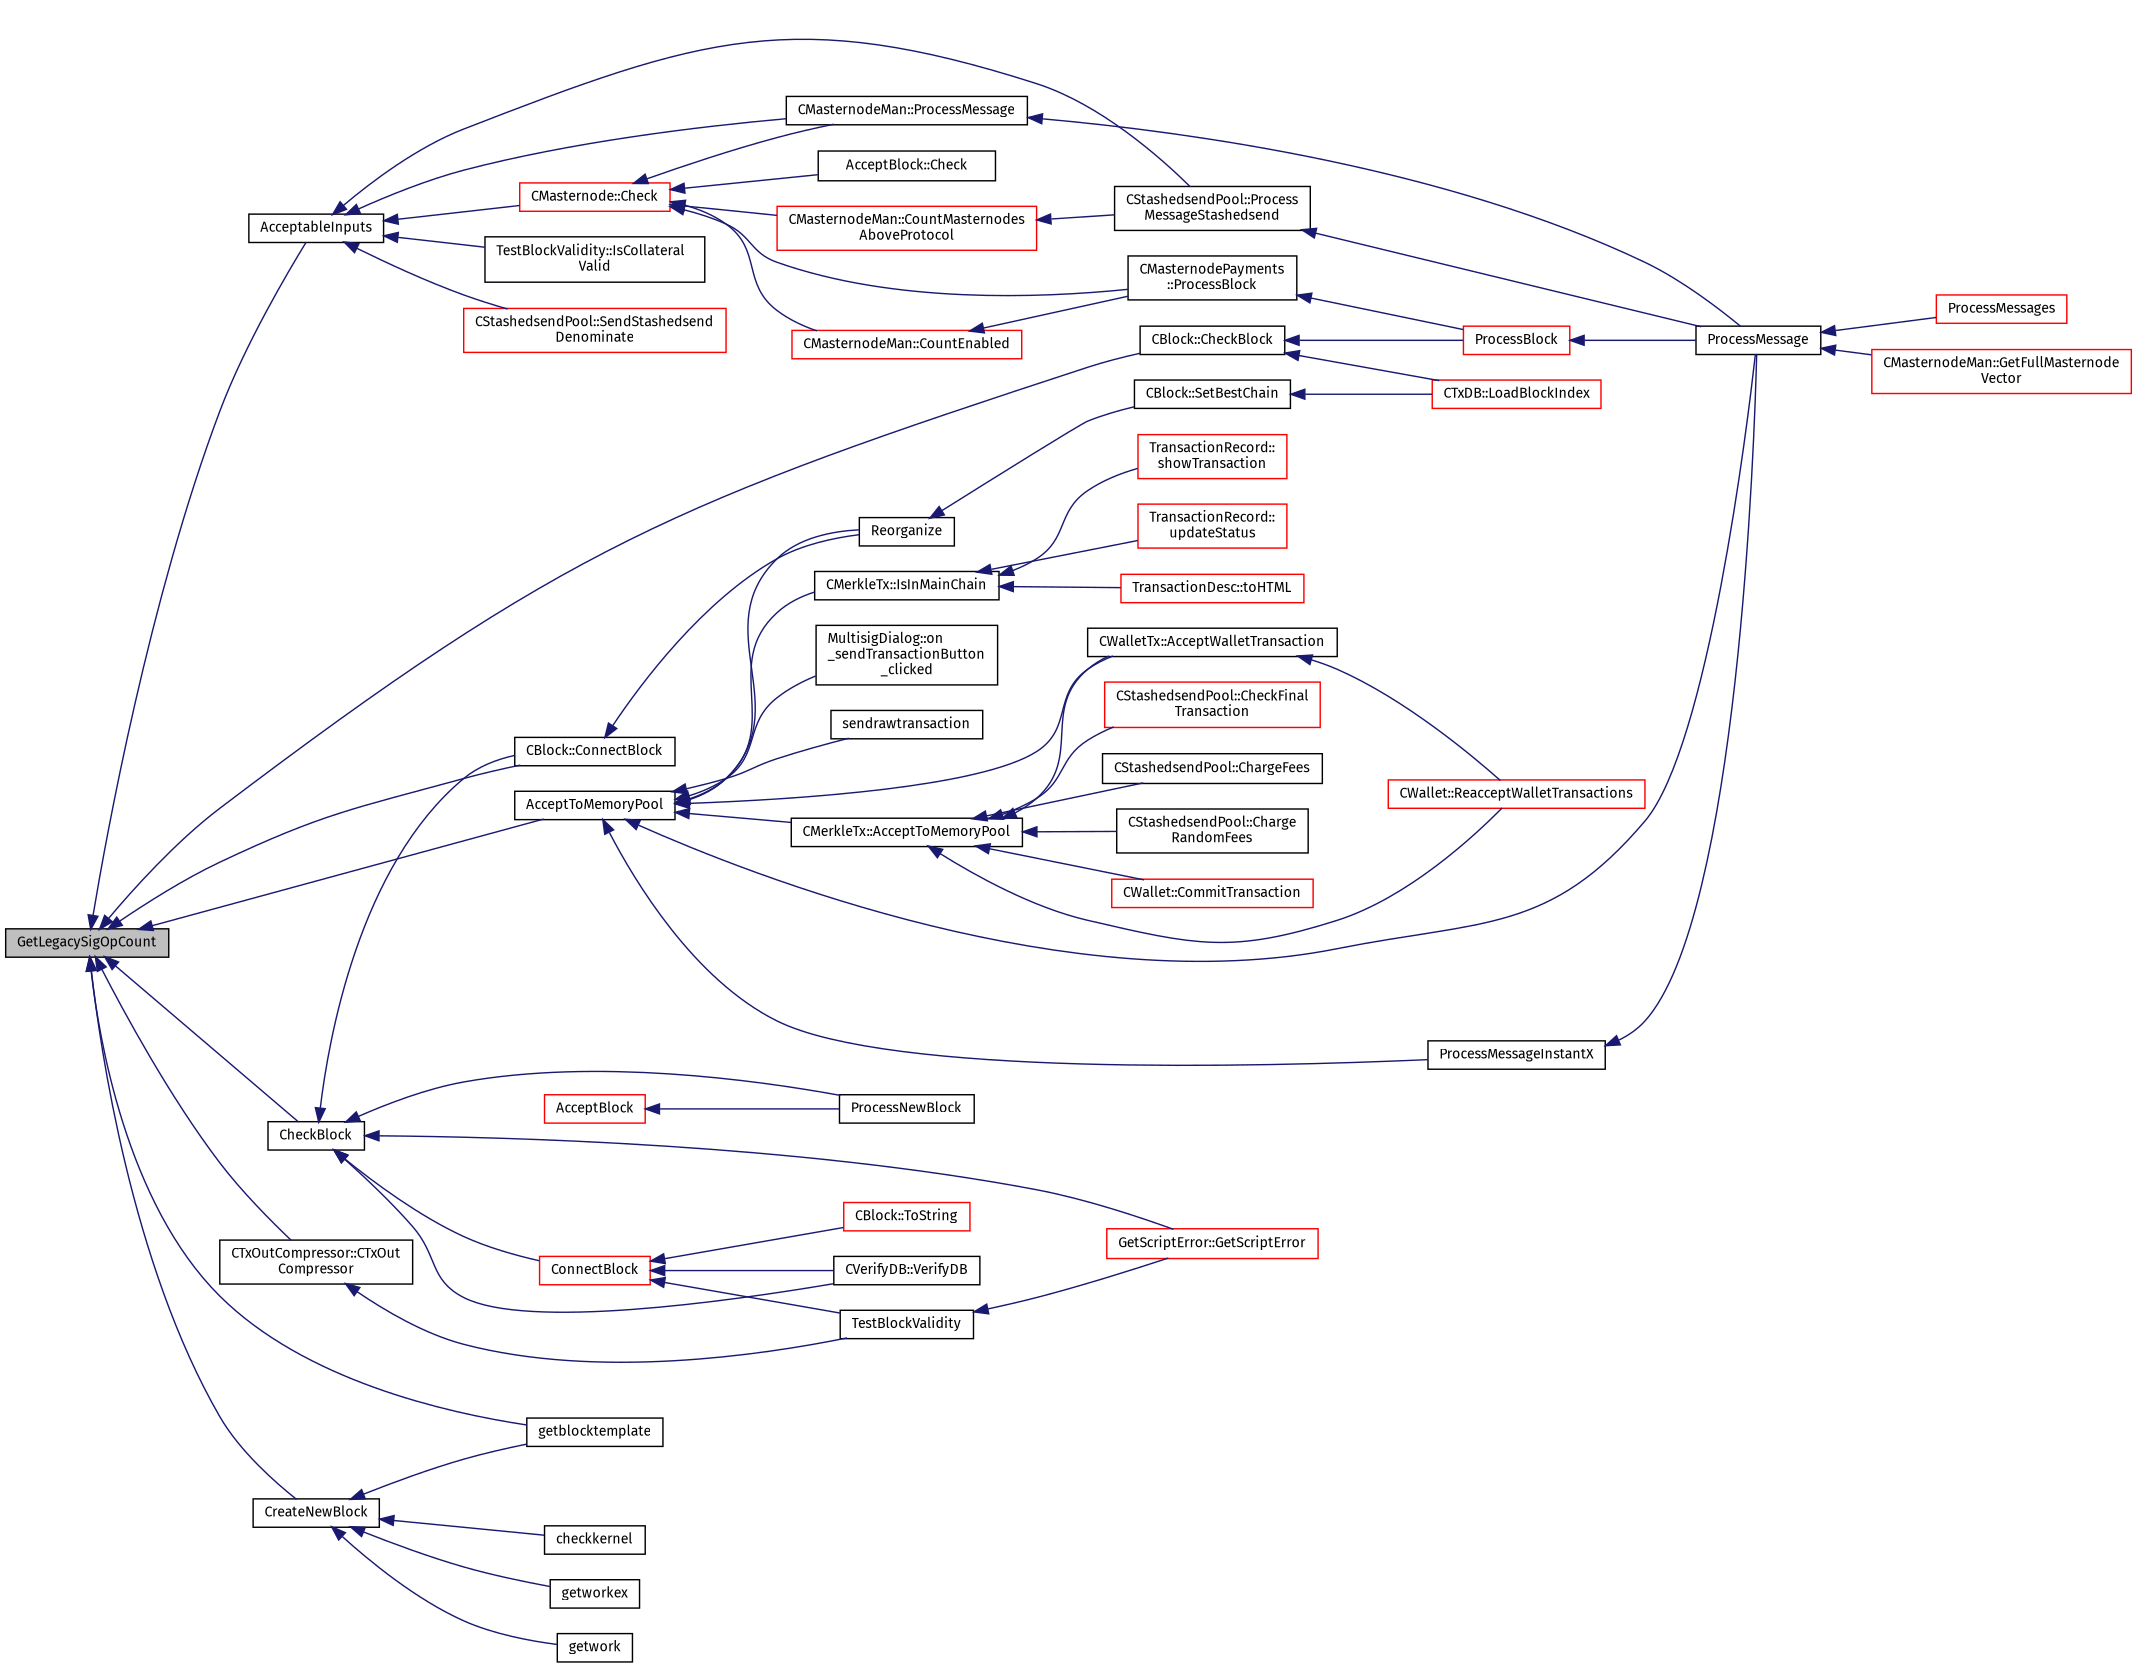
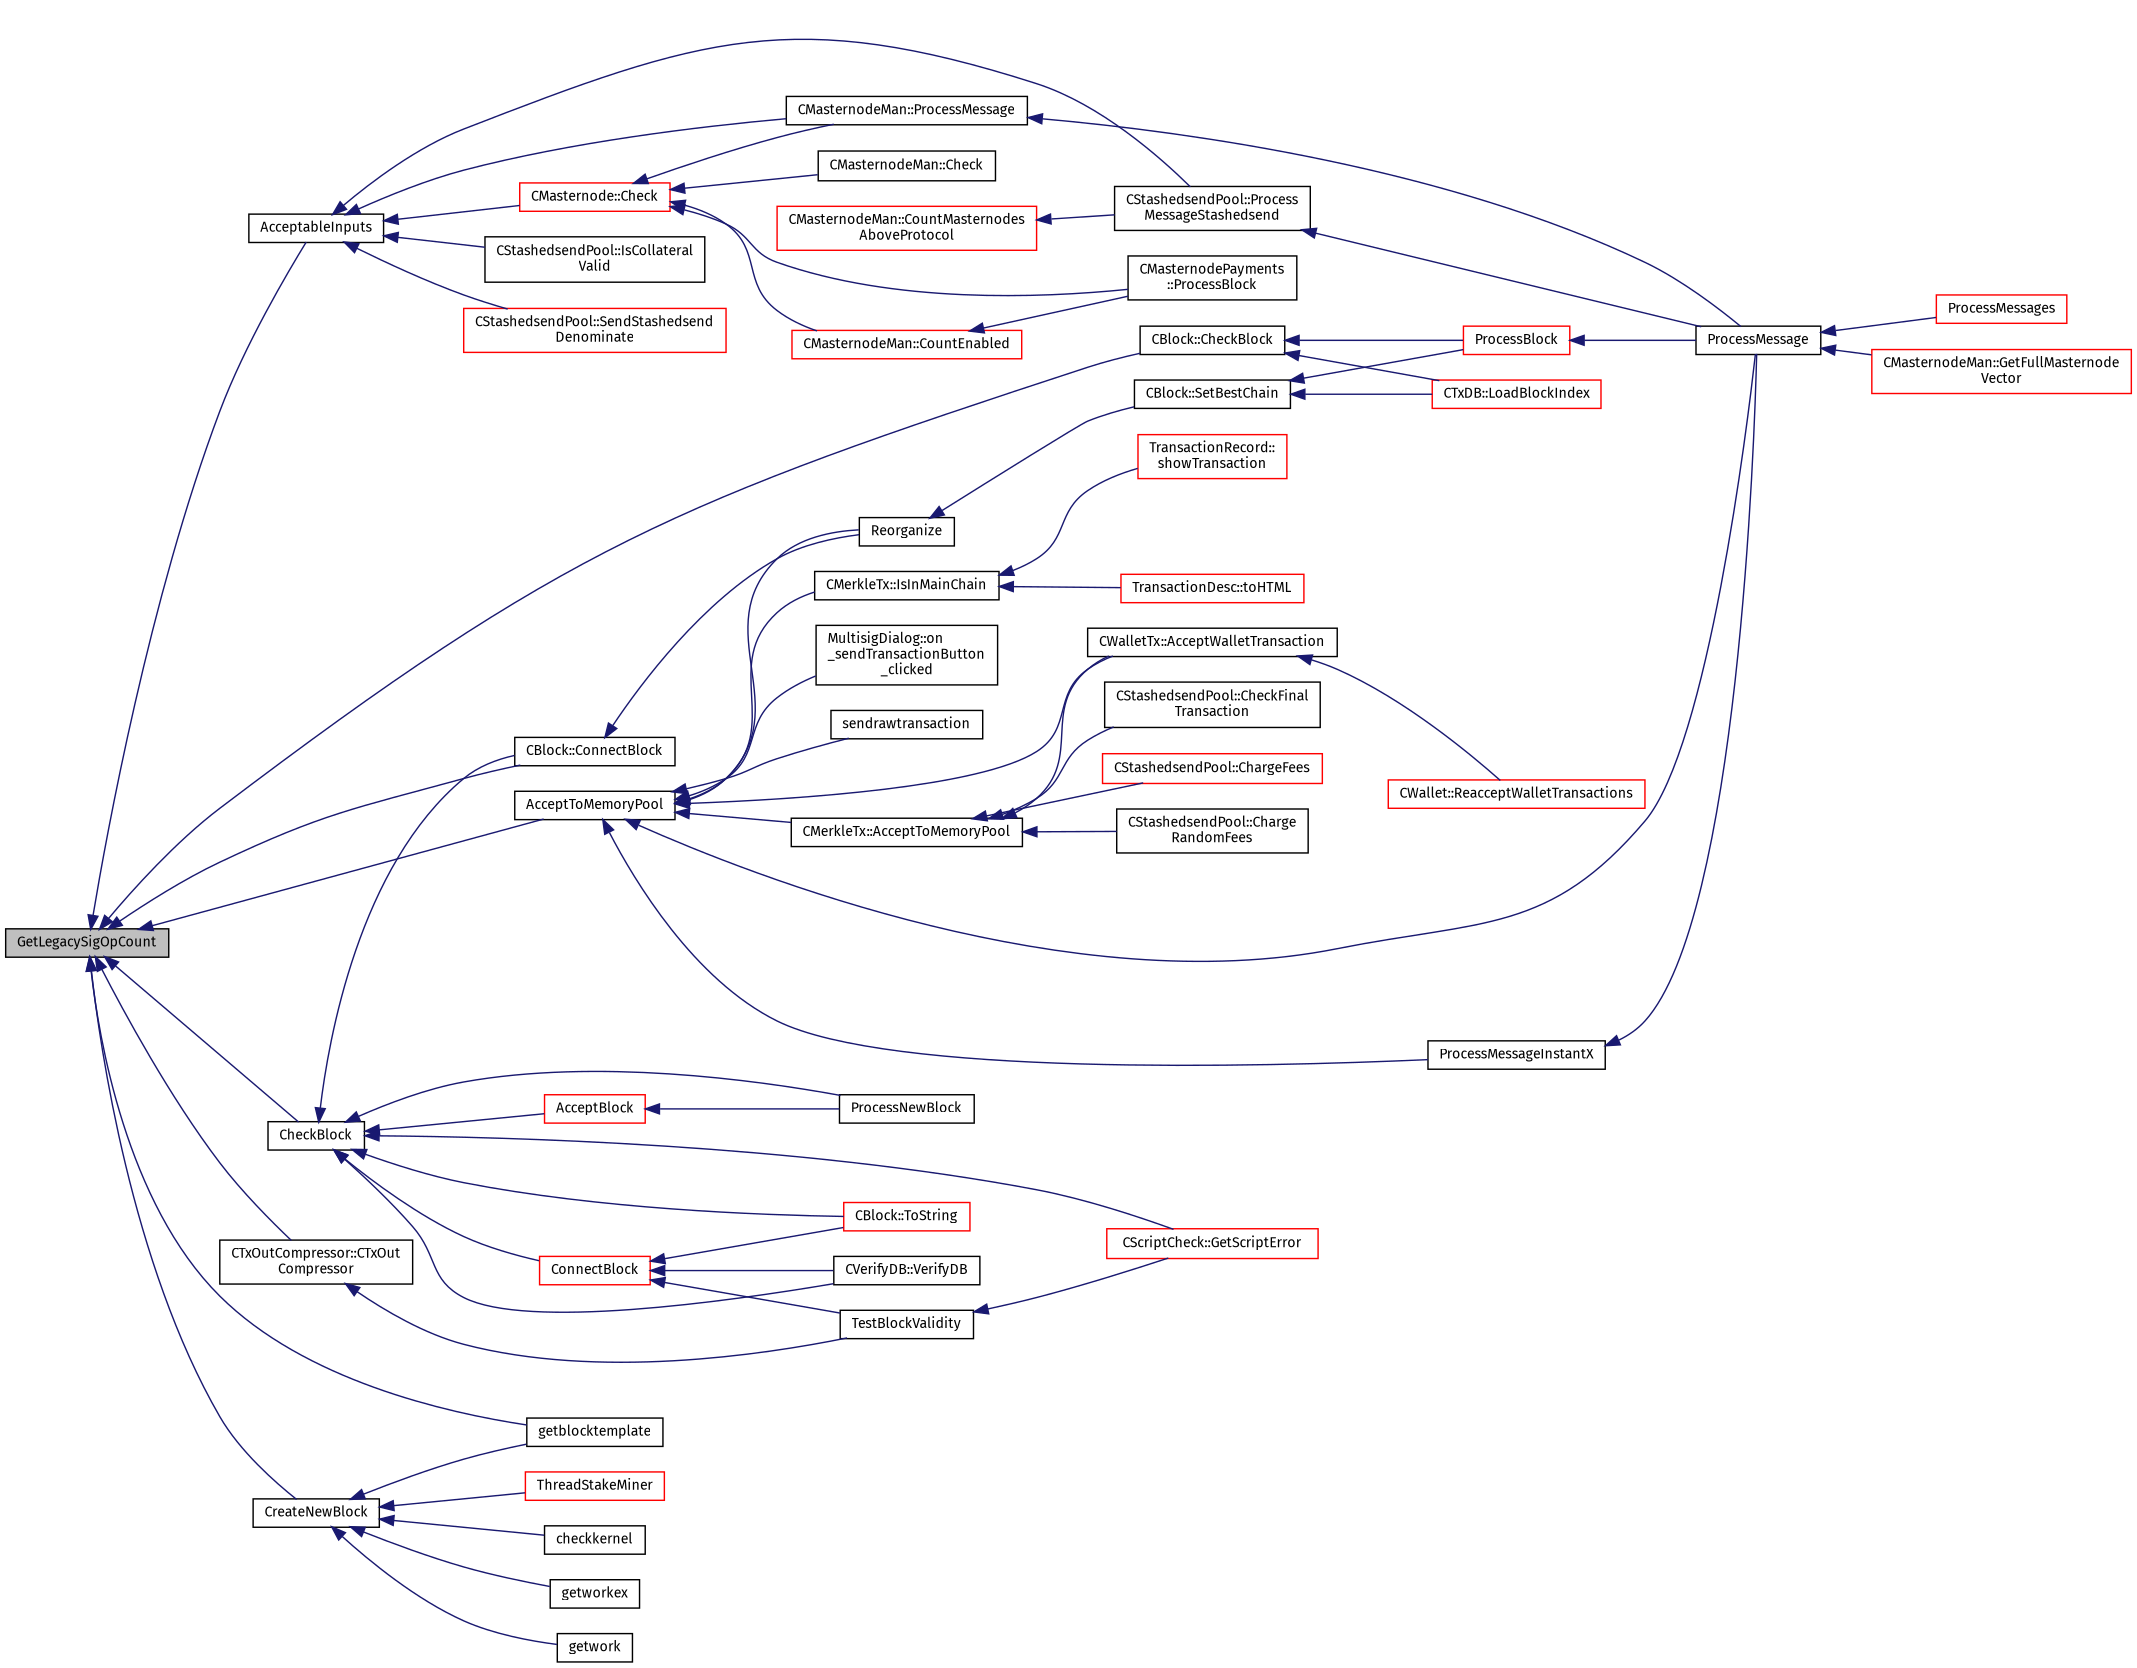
(907, 166) -> (907, 166)
(731, 211) -> none
(595, 260) -> (595, 260)
(1387, 314) -> (1392, 362)
(1212, 526) -> none
(1212, 705) -> (1212, 705)
(1212, 769) -> (1212, 769)
(1212, 893) -> none
(1232, 942) -> none
none -> (462, 1122)
none -> (602, 1203)
(1212, 1244) -> (1212, 1244)
none -> (595, 1486)
